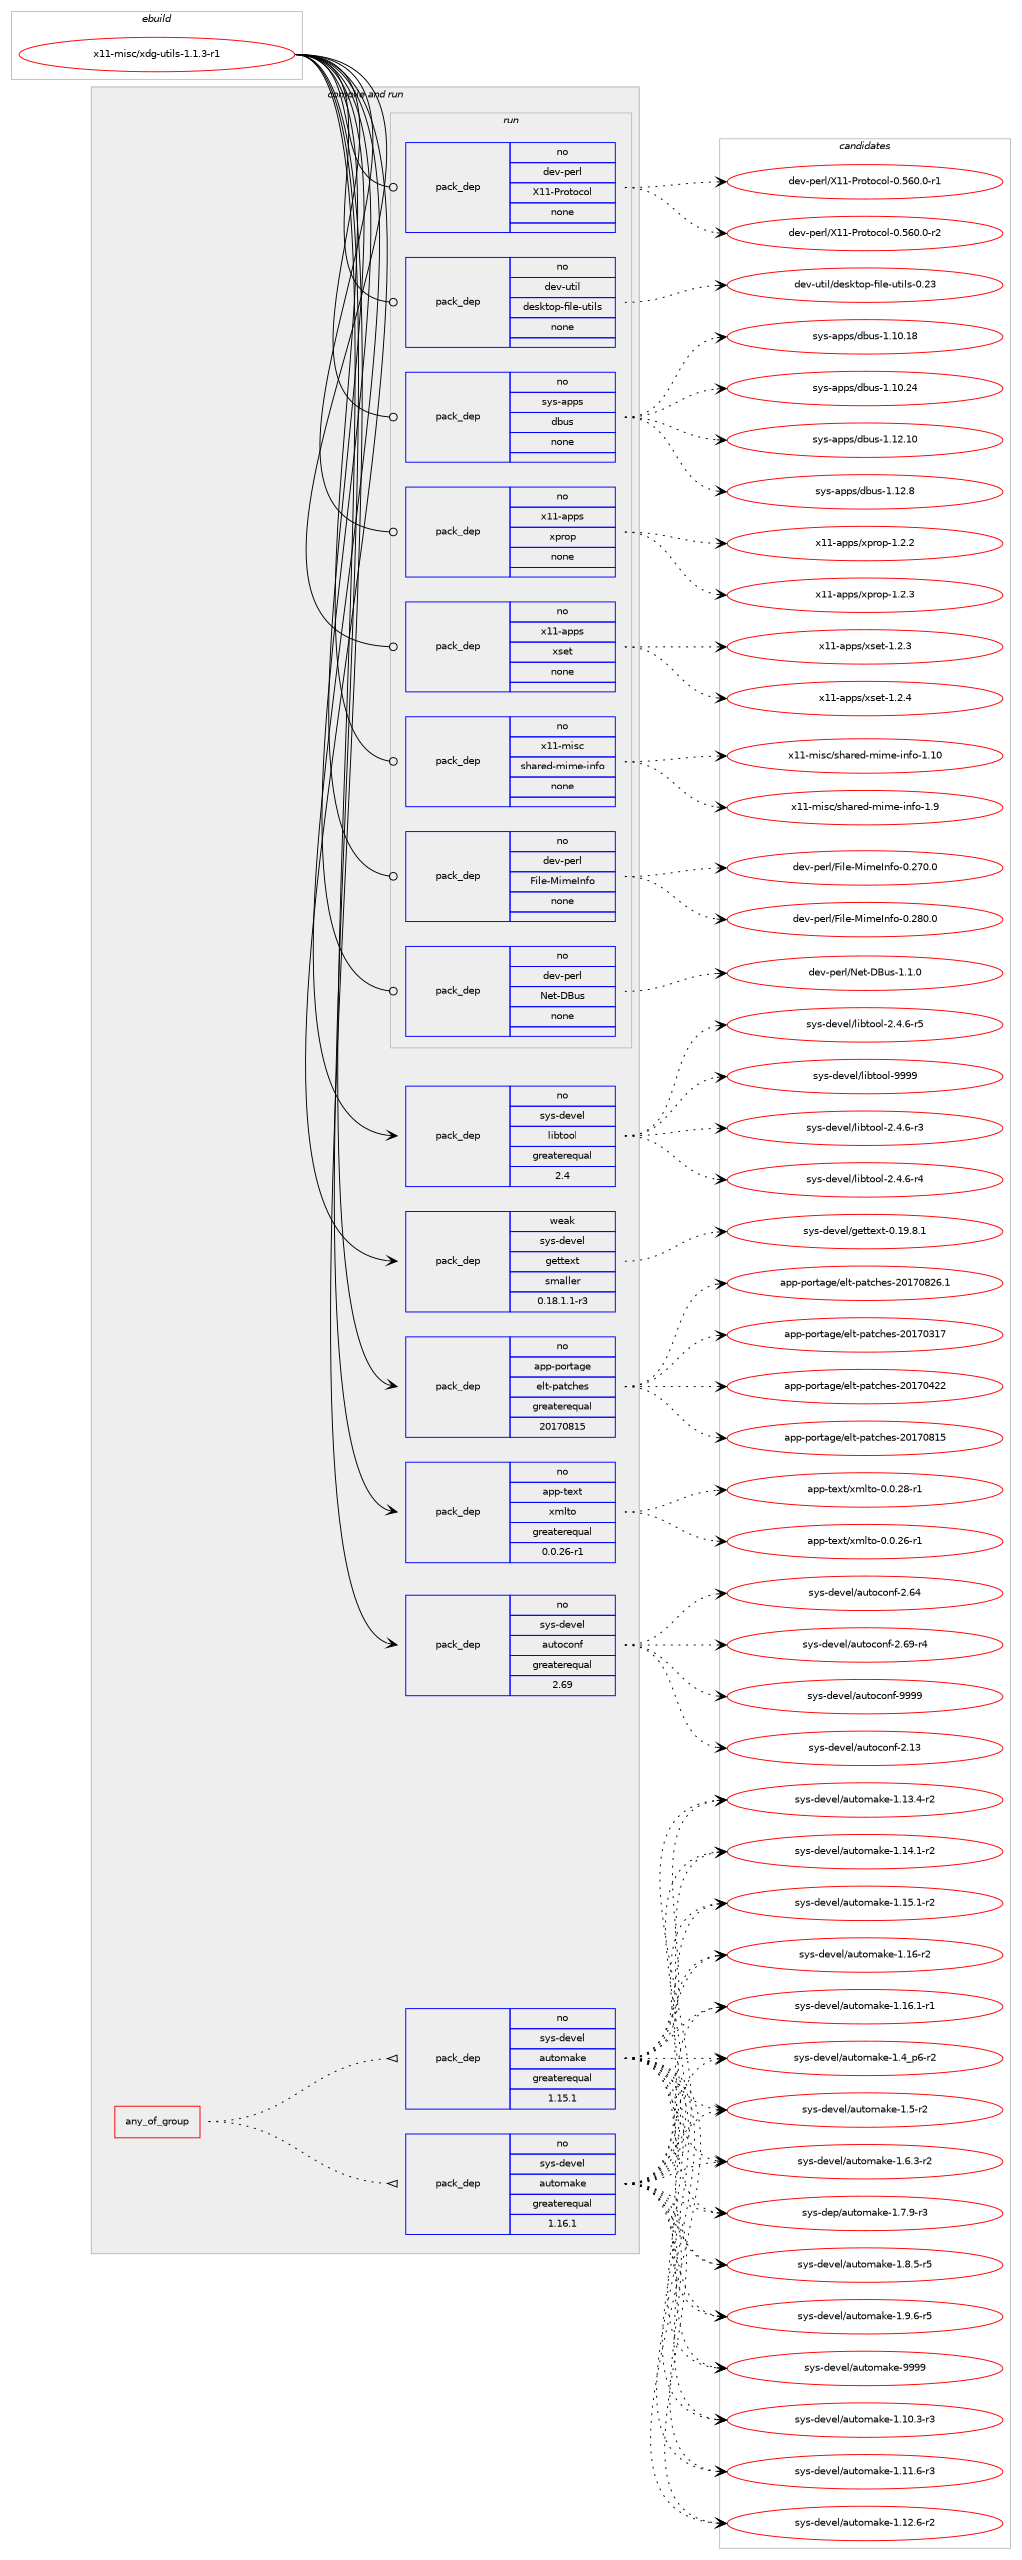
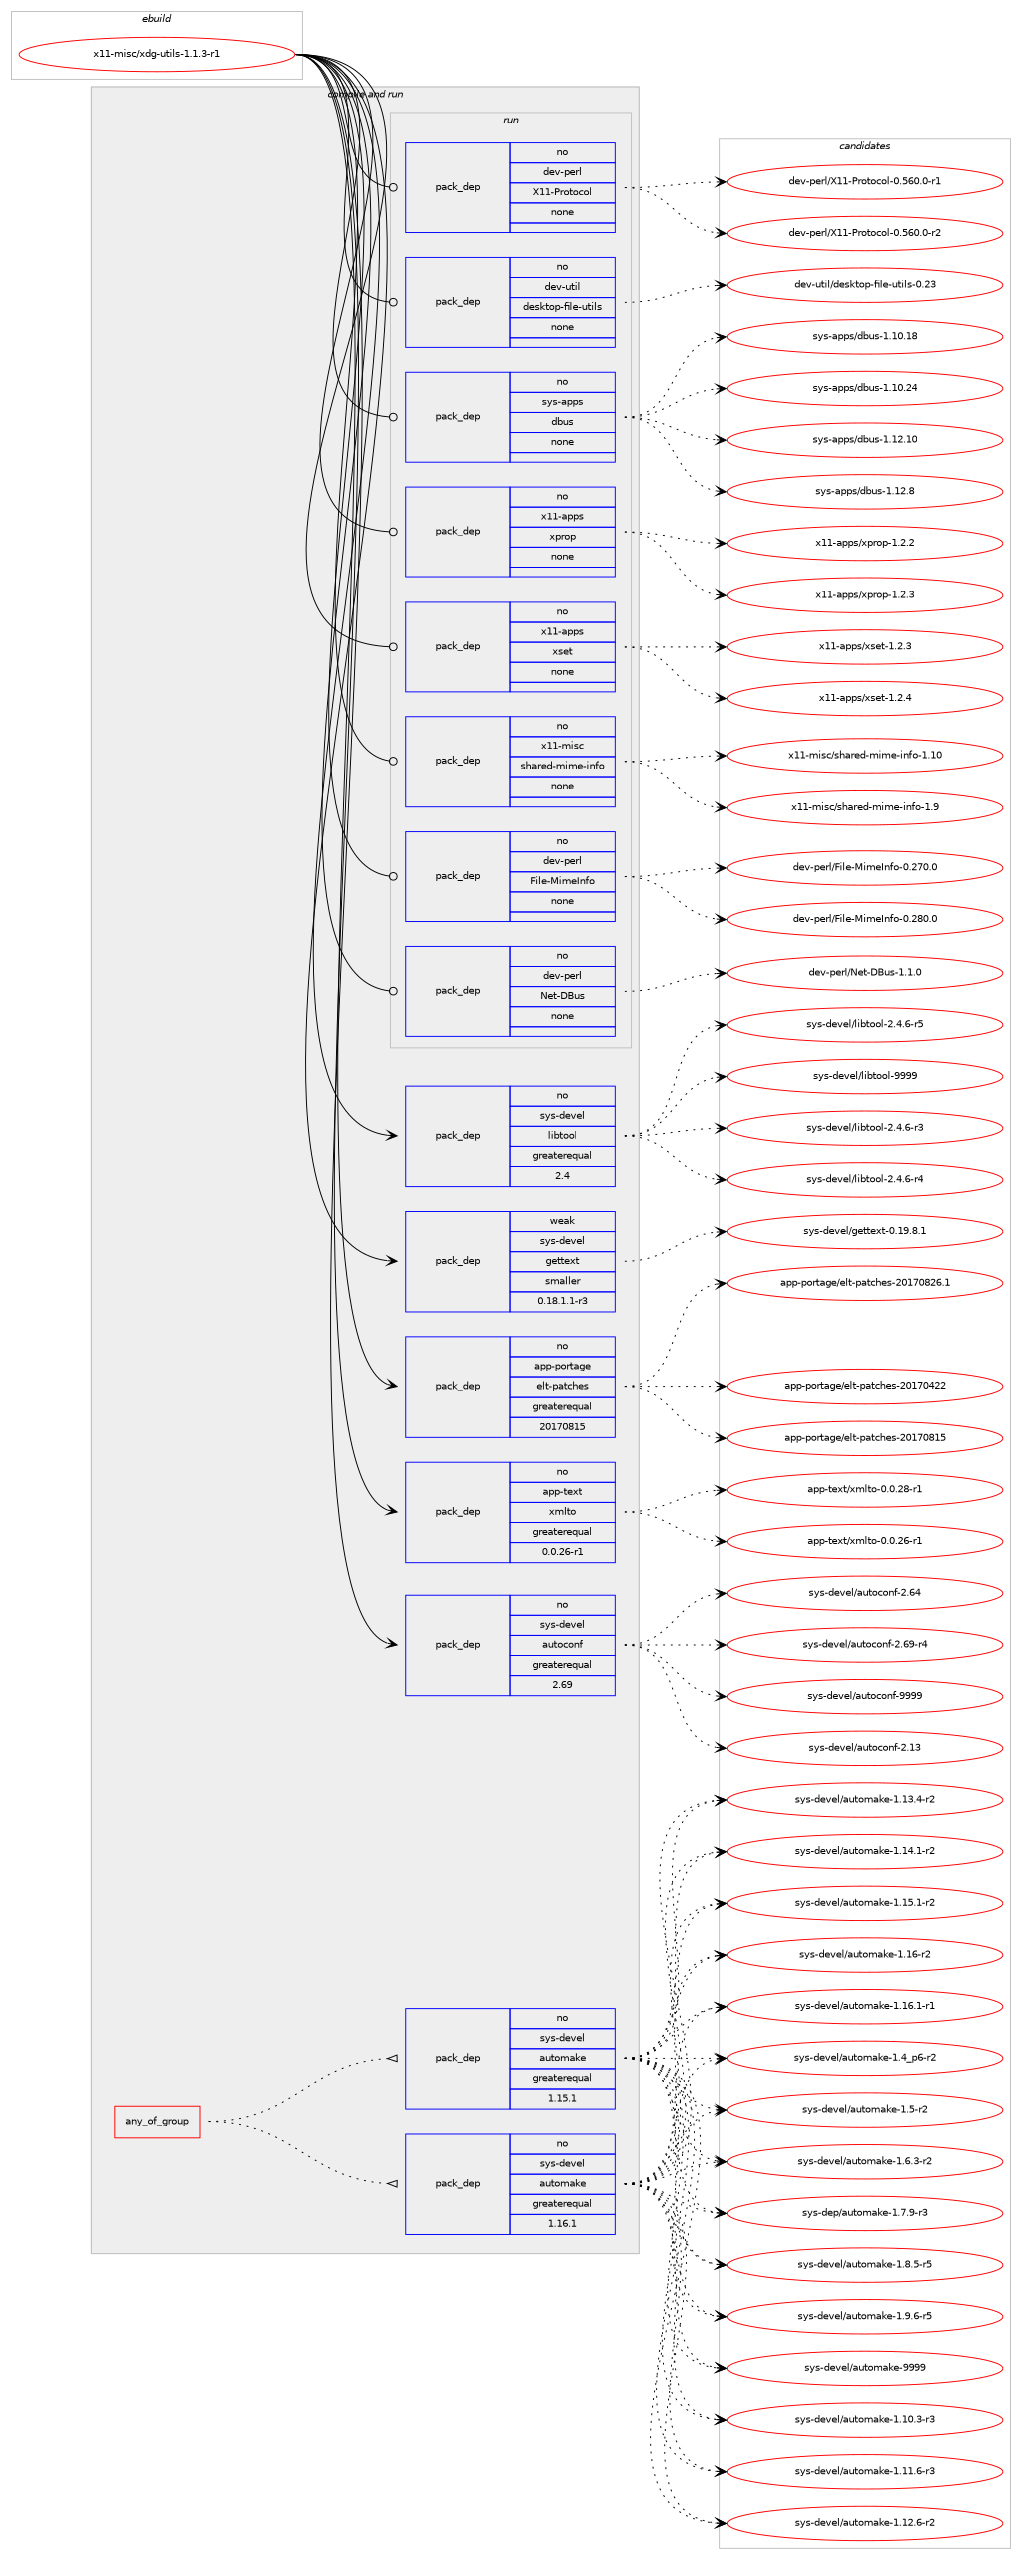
(865, 1335) -> none
